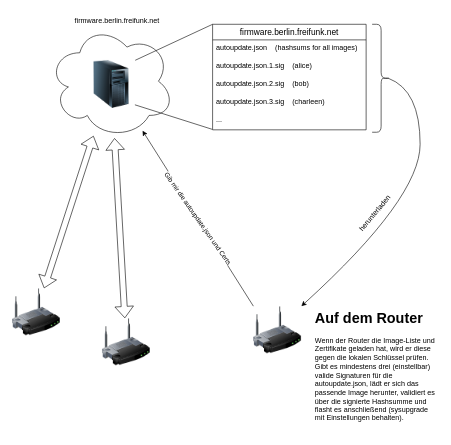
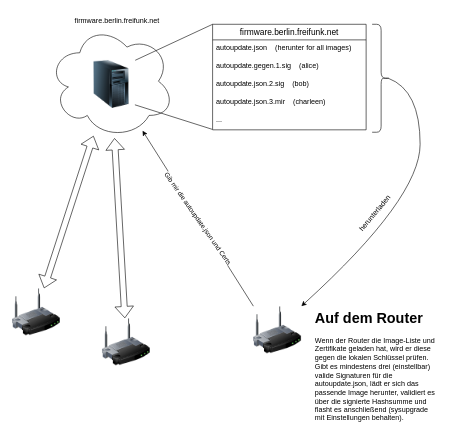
(298, 48) -> (298, 48)
(275, 66) -> (277, 66)
(282, 102) -> (282, 102)
